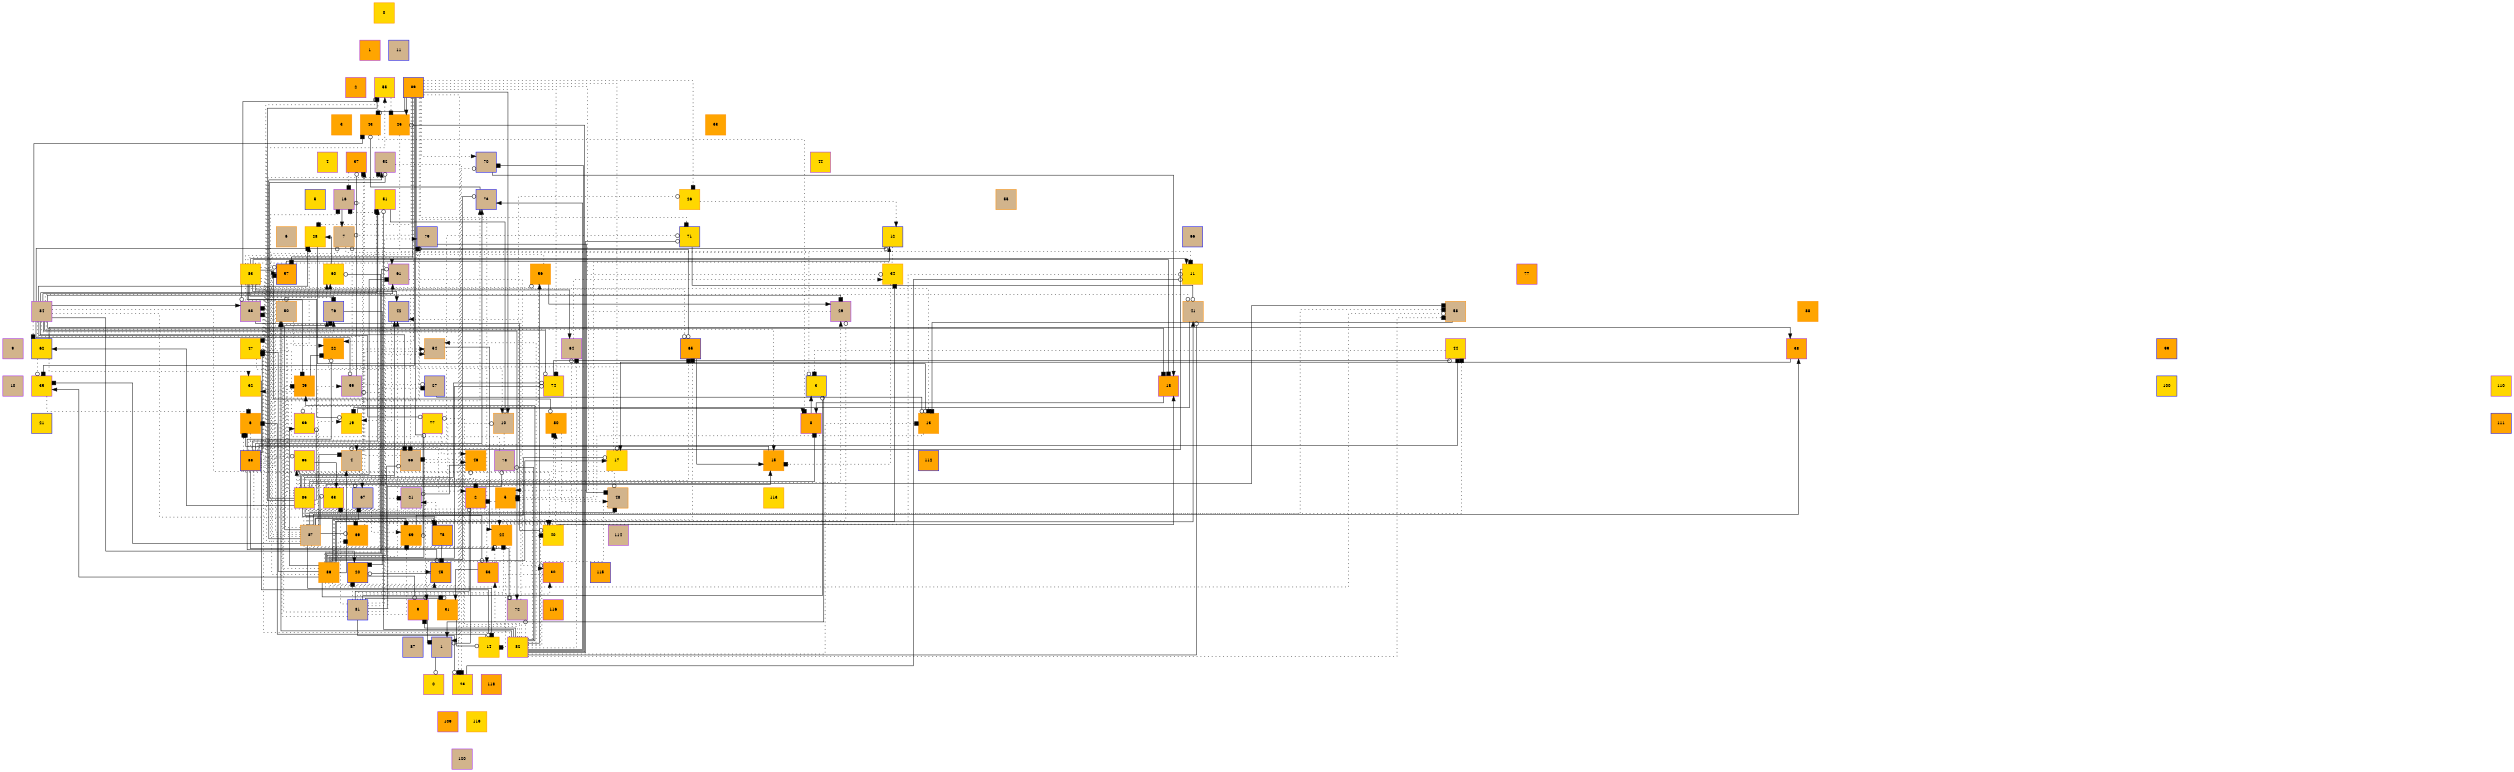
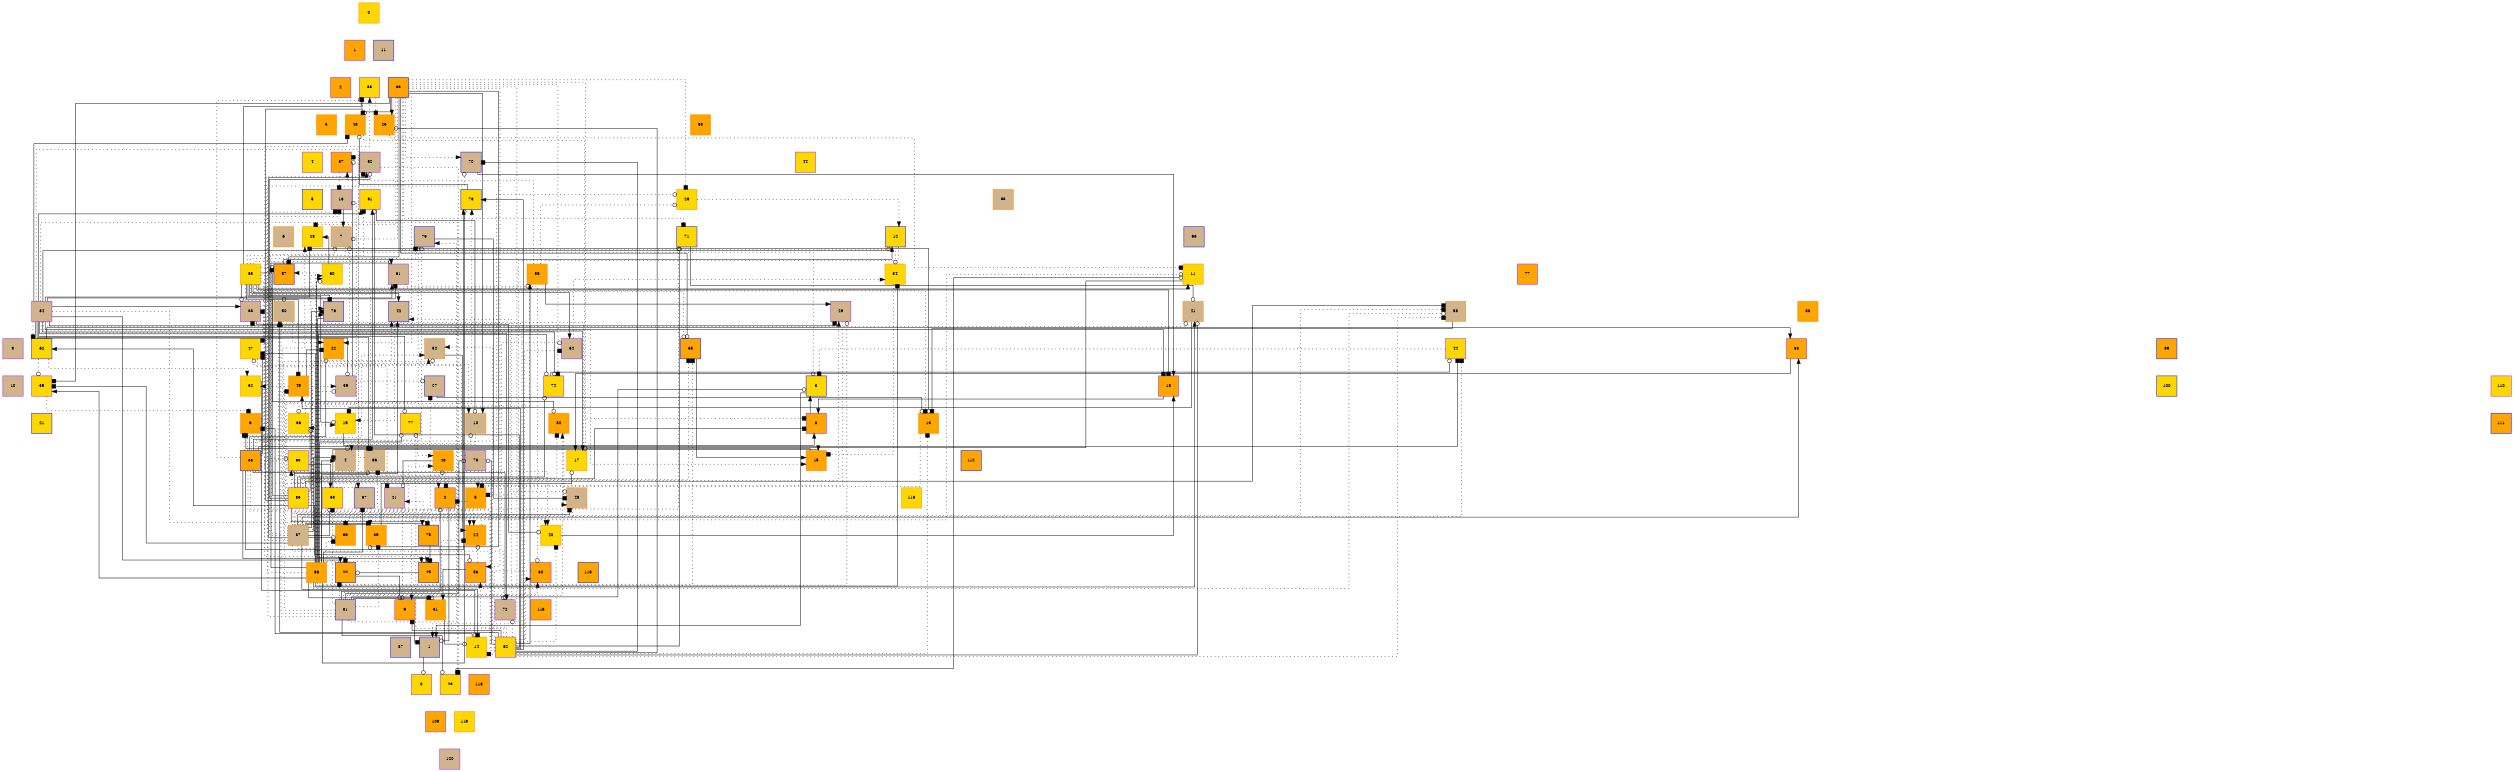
(486, 200) -> (471, 200)
none -> (577, 205)
(304, 423) -> (299, 423)
(618, 535) -> none
